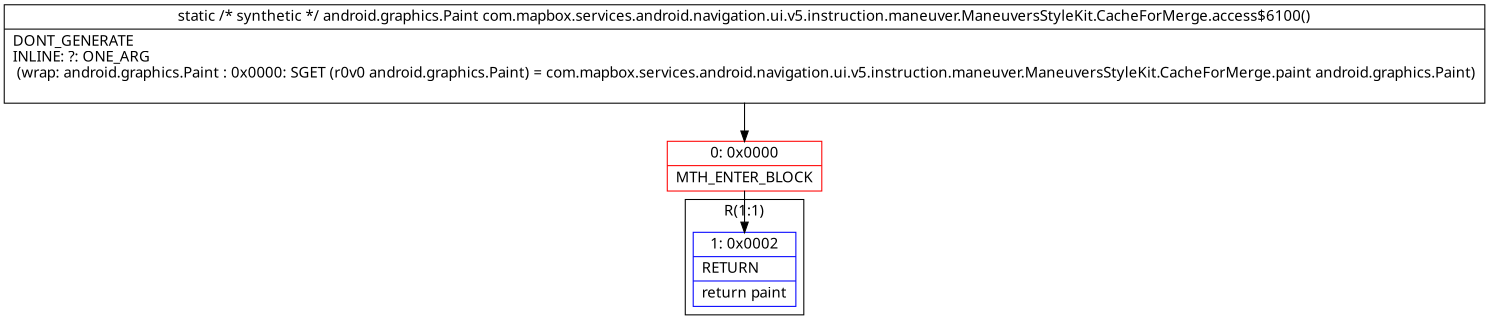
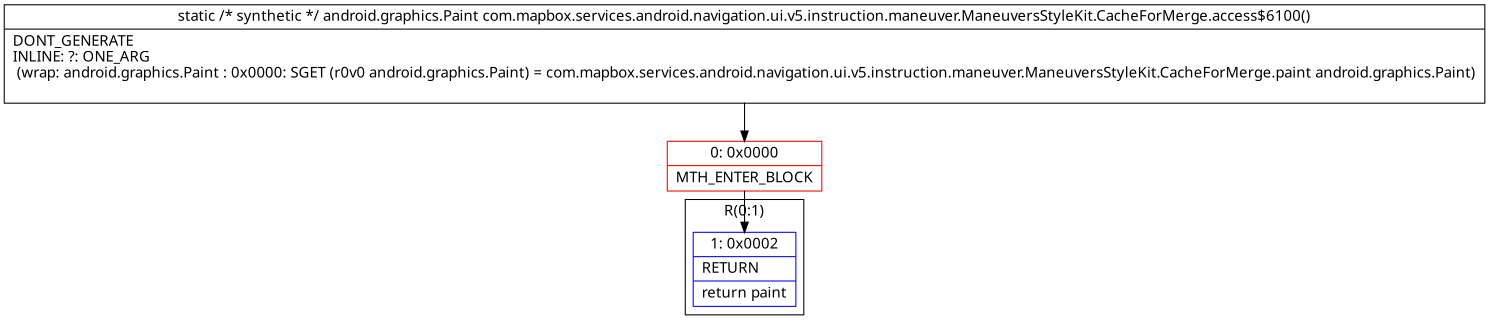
(745, 212) -> (745, 212)
